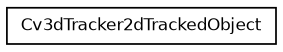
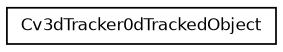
(141, 26) -> (141, 26)
